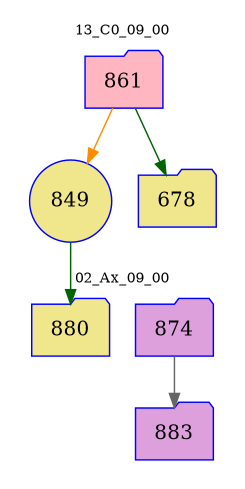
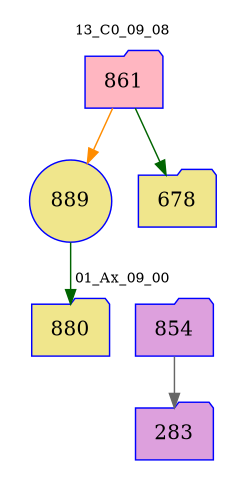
(123, 31) -> (123, 31)
(71, 201) -> (71, 201)
(123, 279) -> (123, 279)
(174, 330) -> (174, 330)
(174, 434) -> (174, 434)
